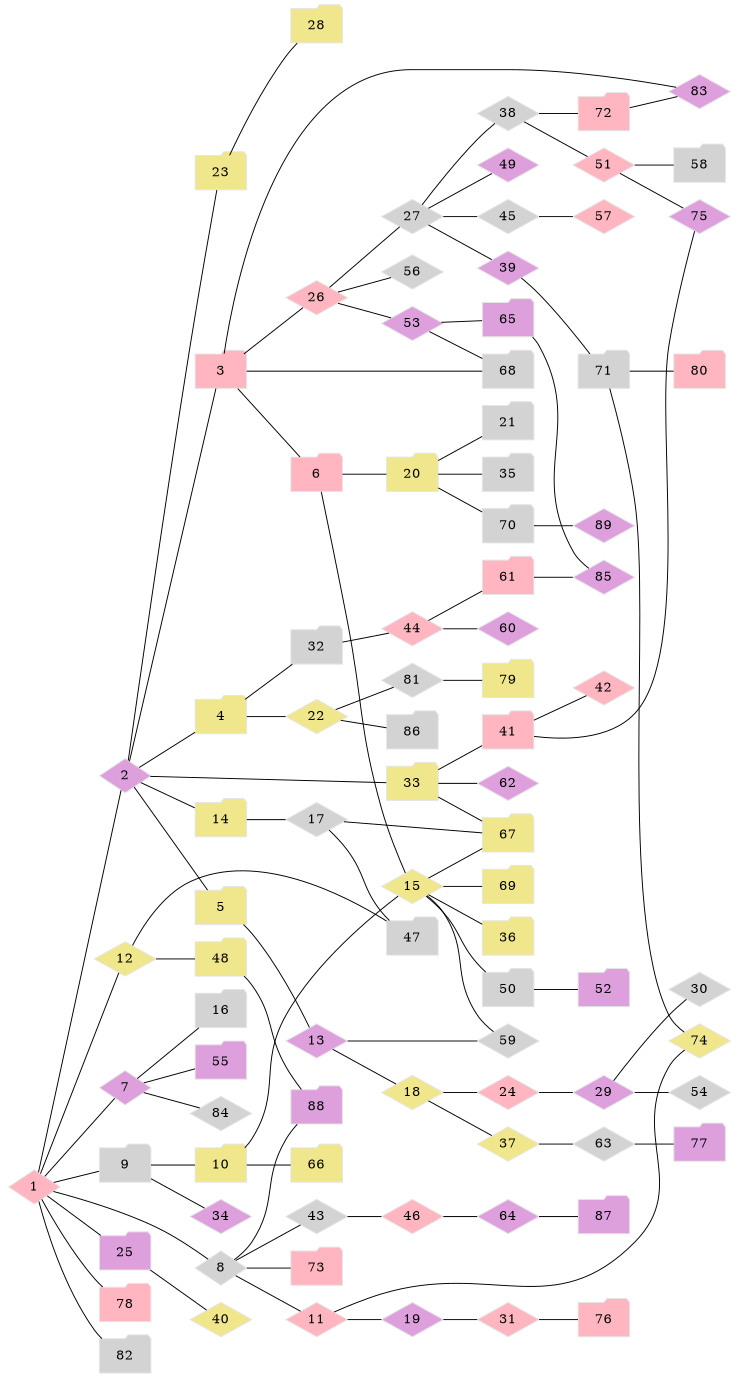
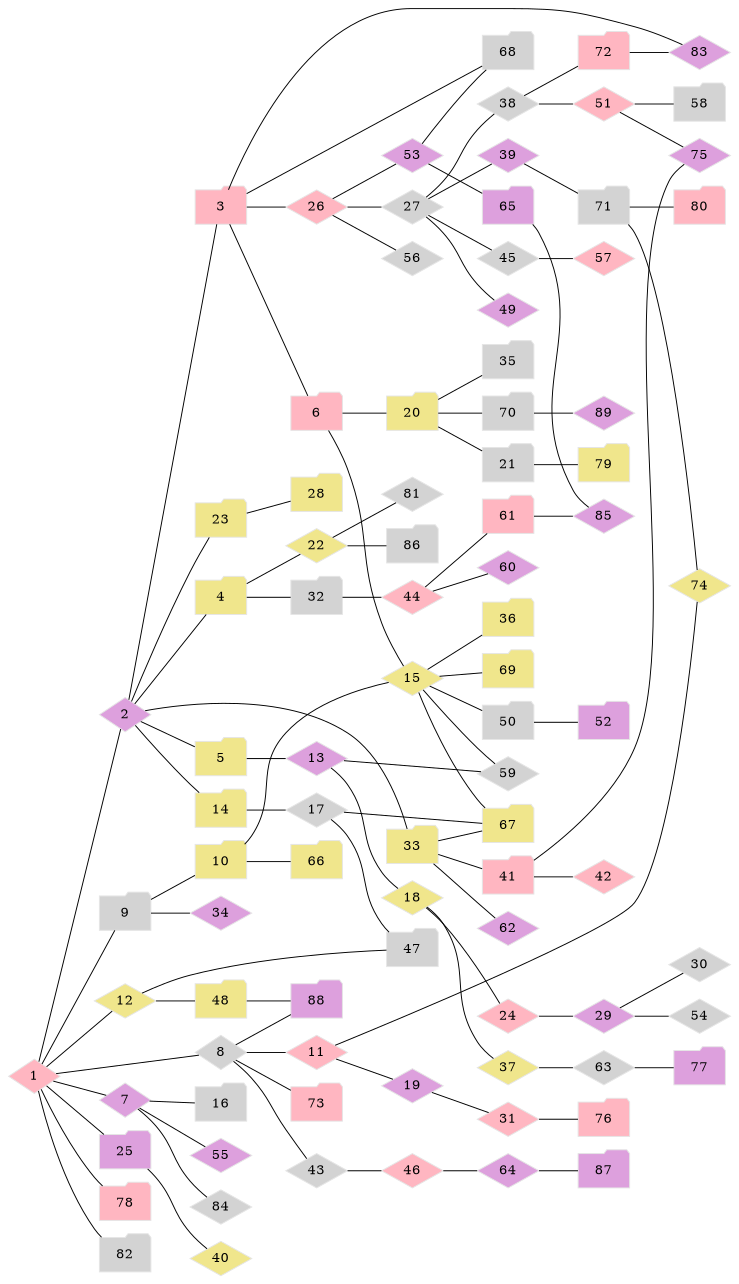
(463, 680) -> (556, 465)
(221, 1062) -> (221, 1155)
